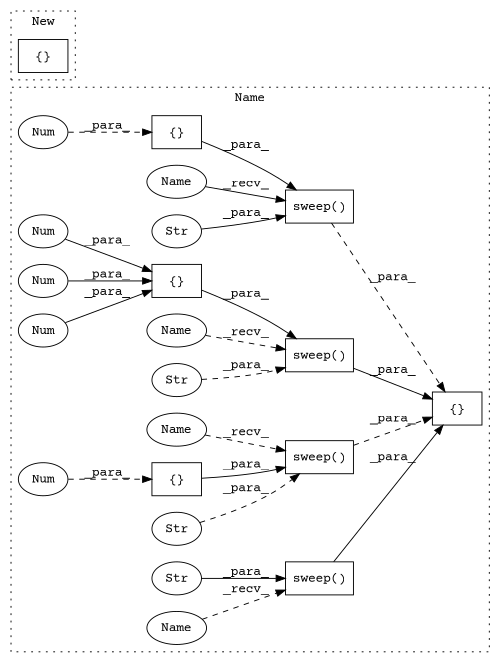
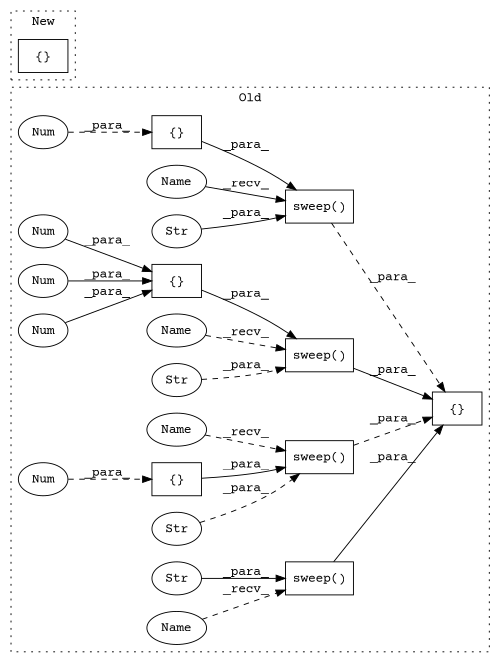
(250, 98) -> (250, 98)
